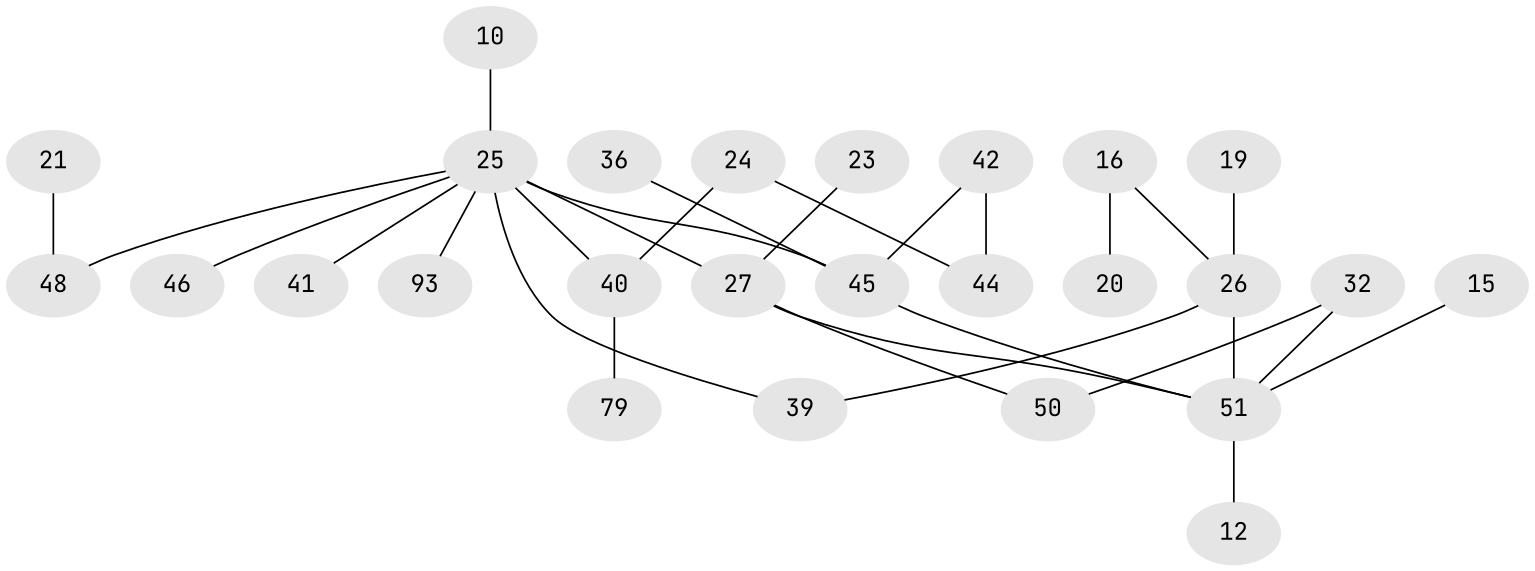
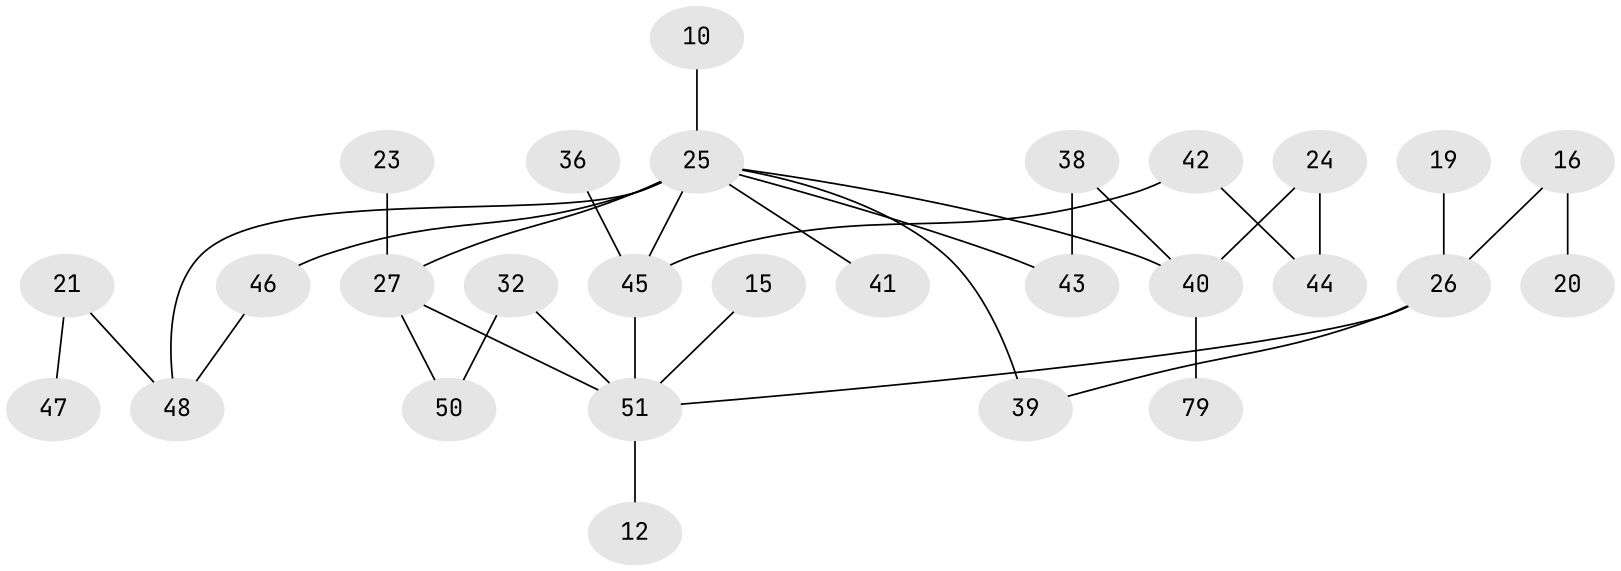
none -> (1072, 162)
(425, 286) -> (1072, 286)
none -> (220, 348)
none -> (53, 410)
